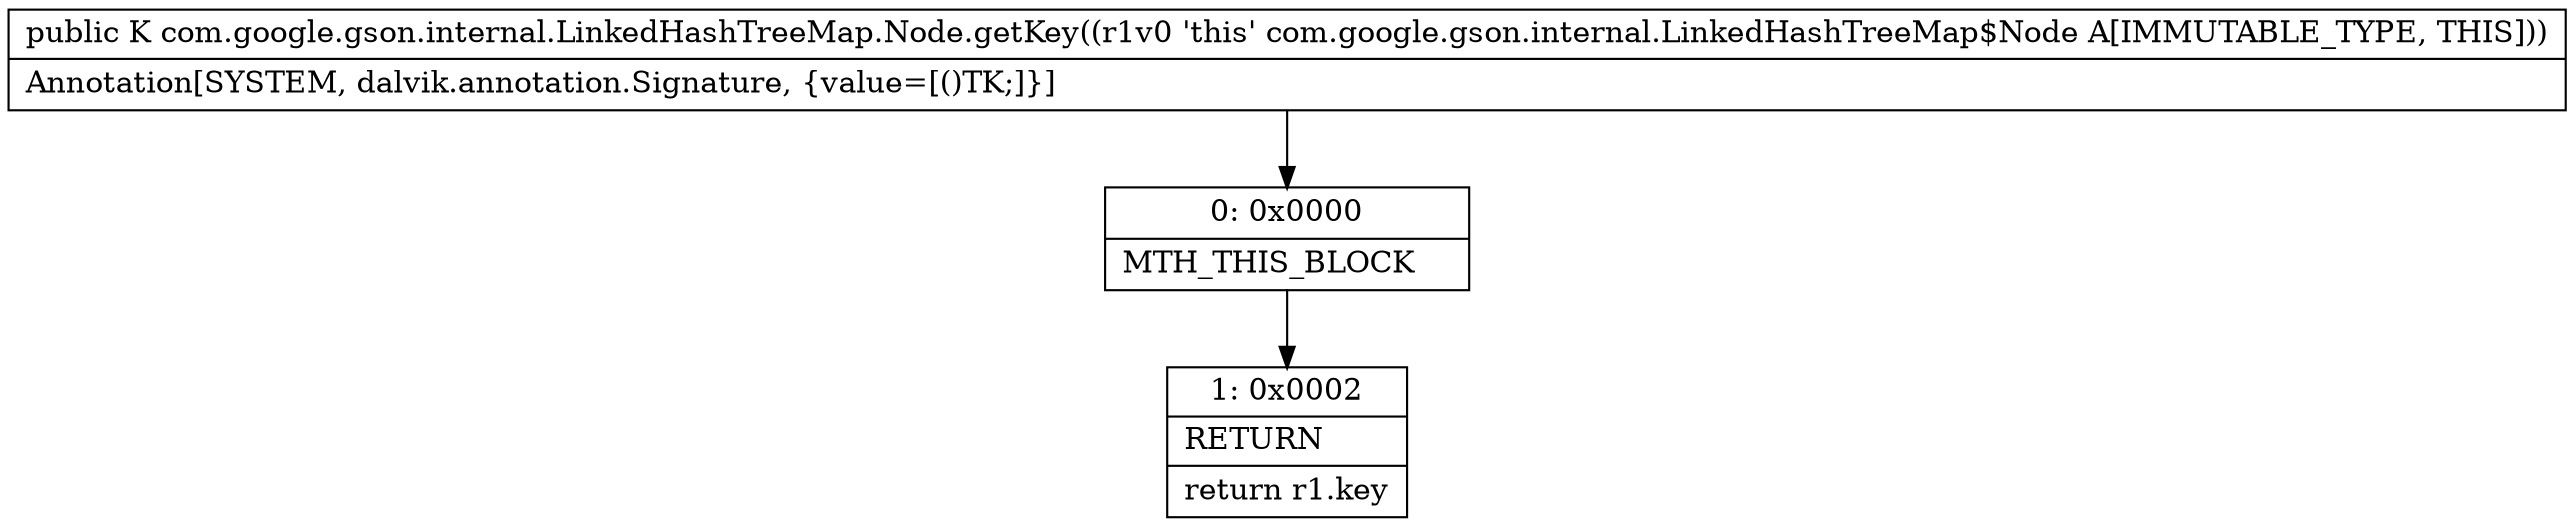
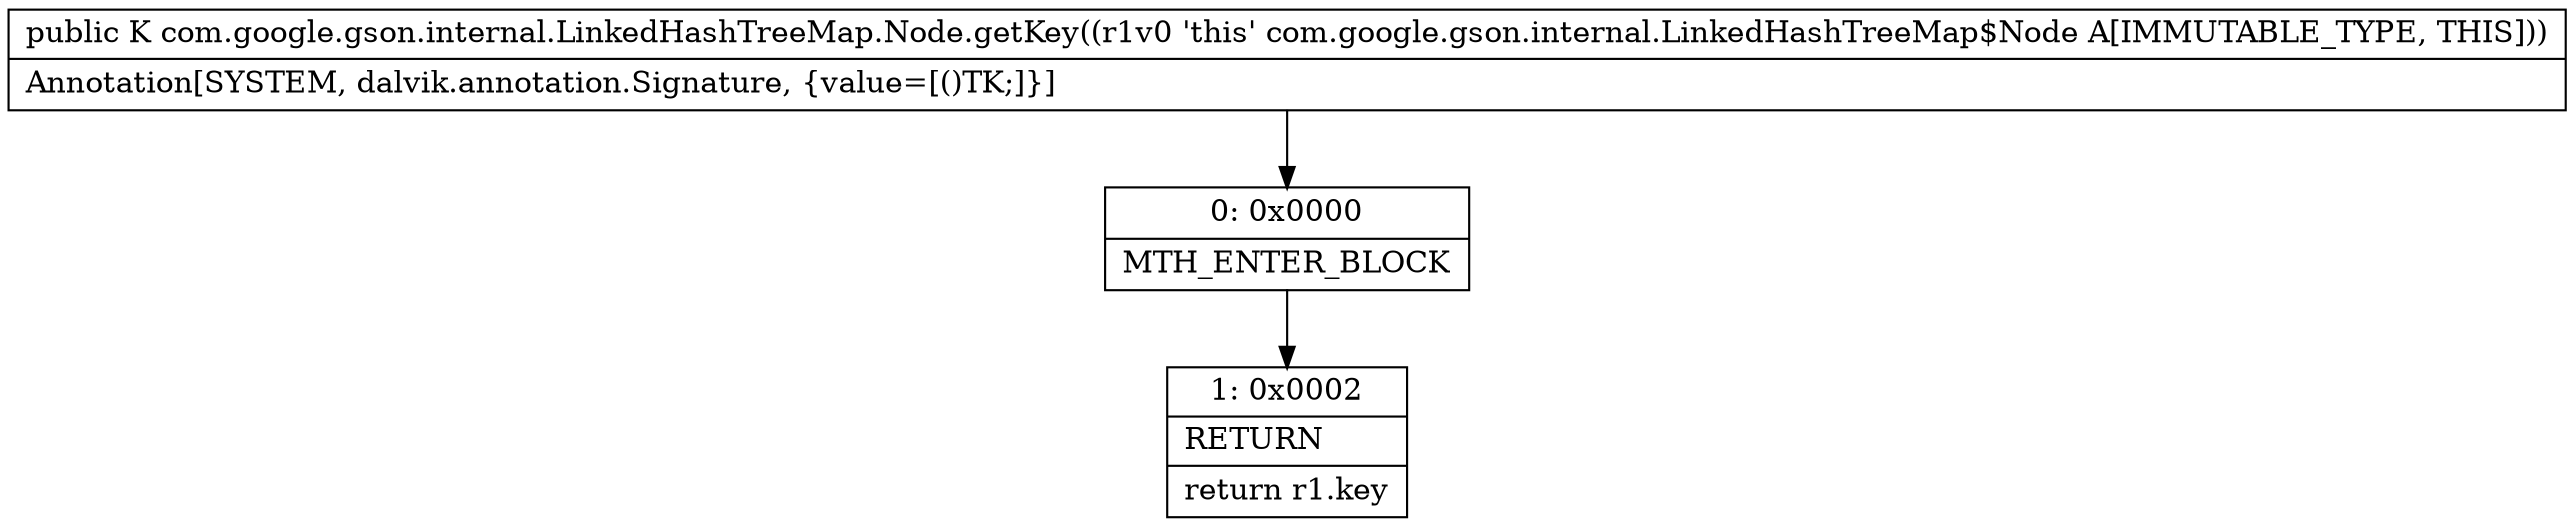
(1269, 263) -> (1287, 263)
